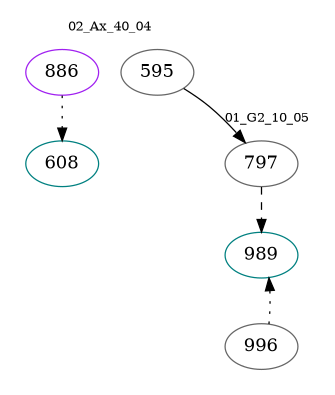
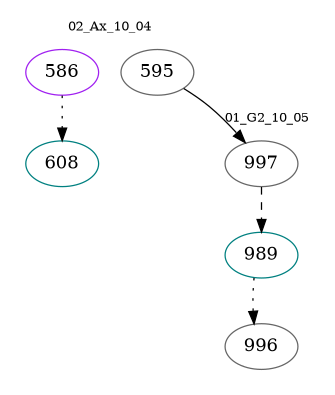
(110, 27) -> (110, 27)
(62, 72) -> (62, 72)
(262, 164) -> (262, 164)
(270, 307) -> (253, 294)
